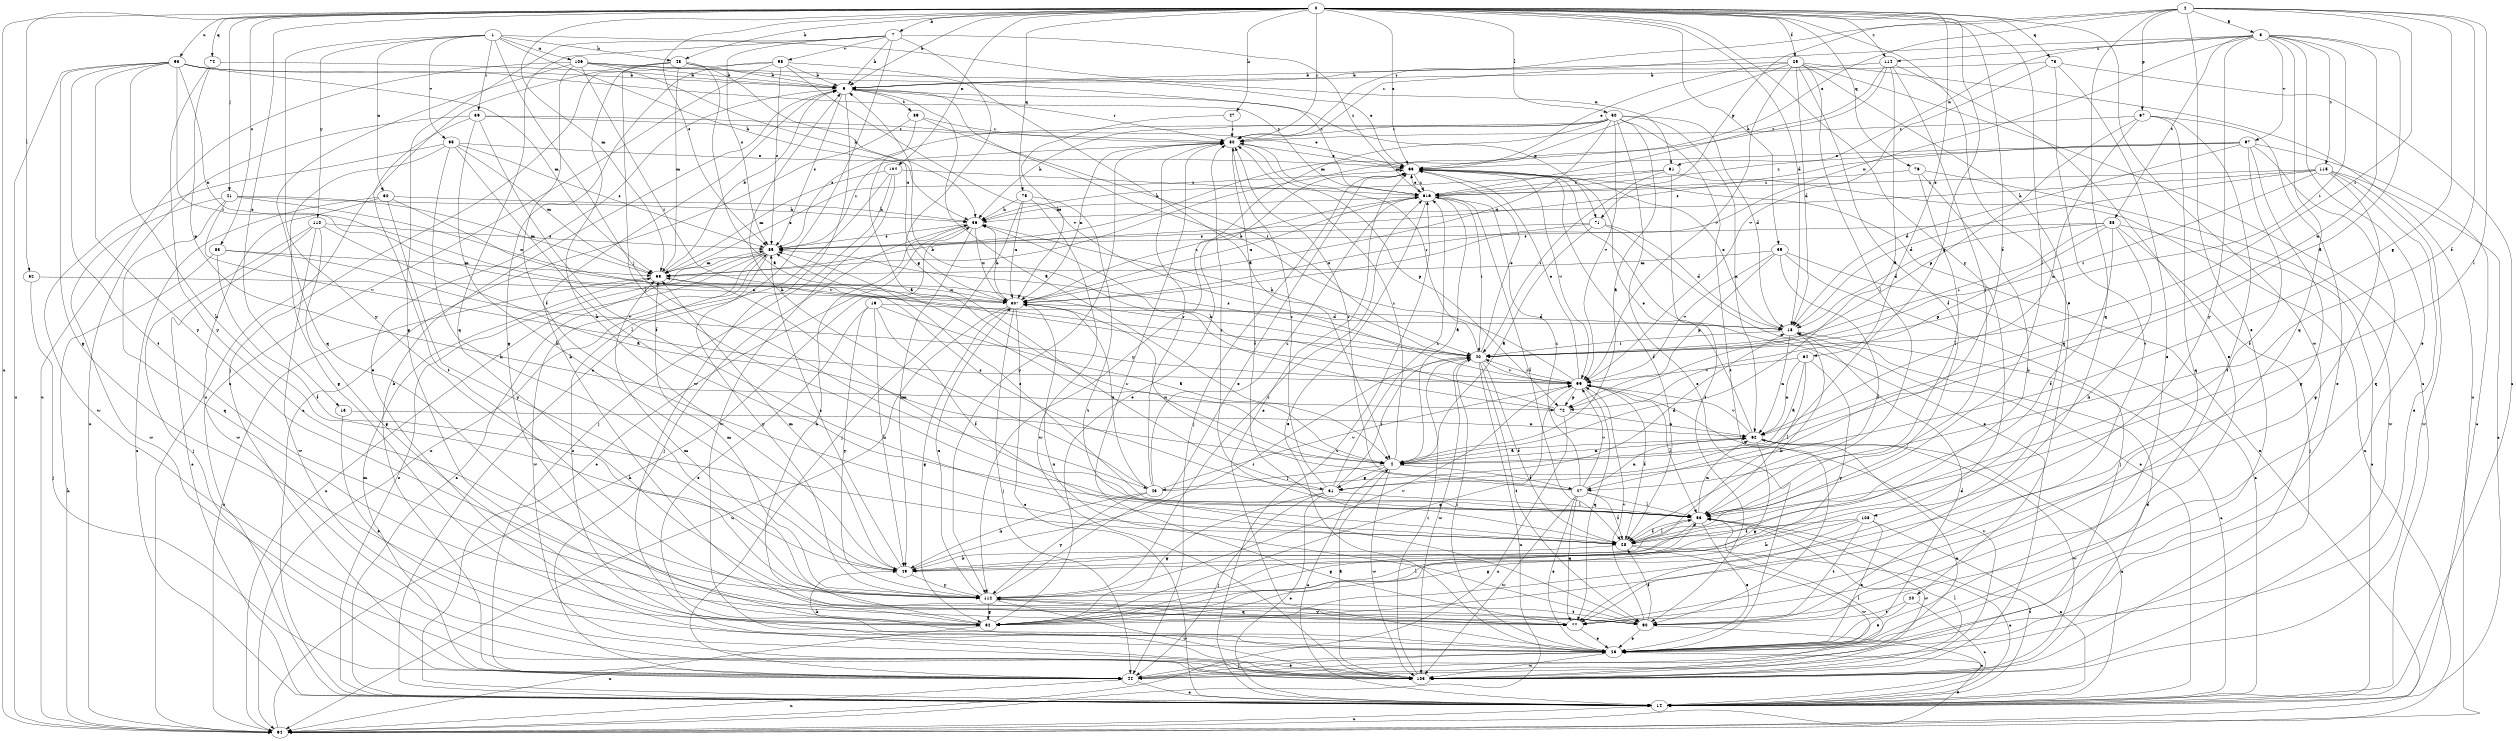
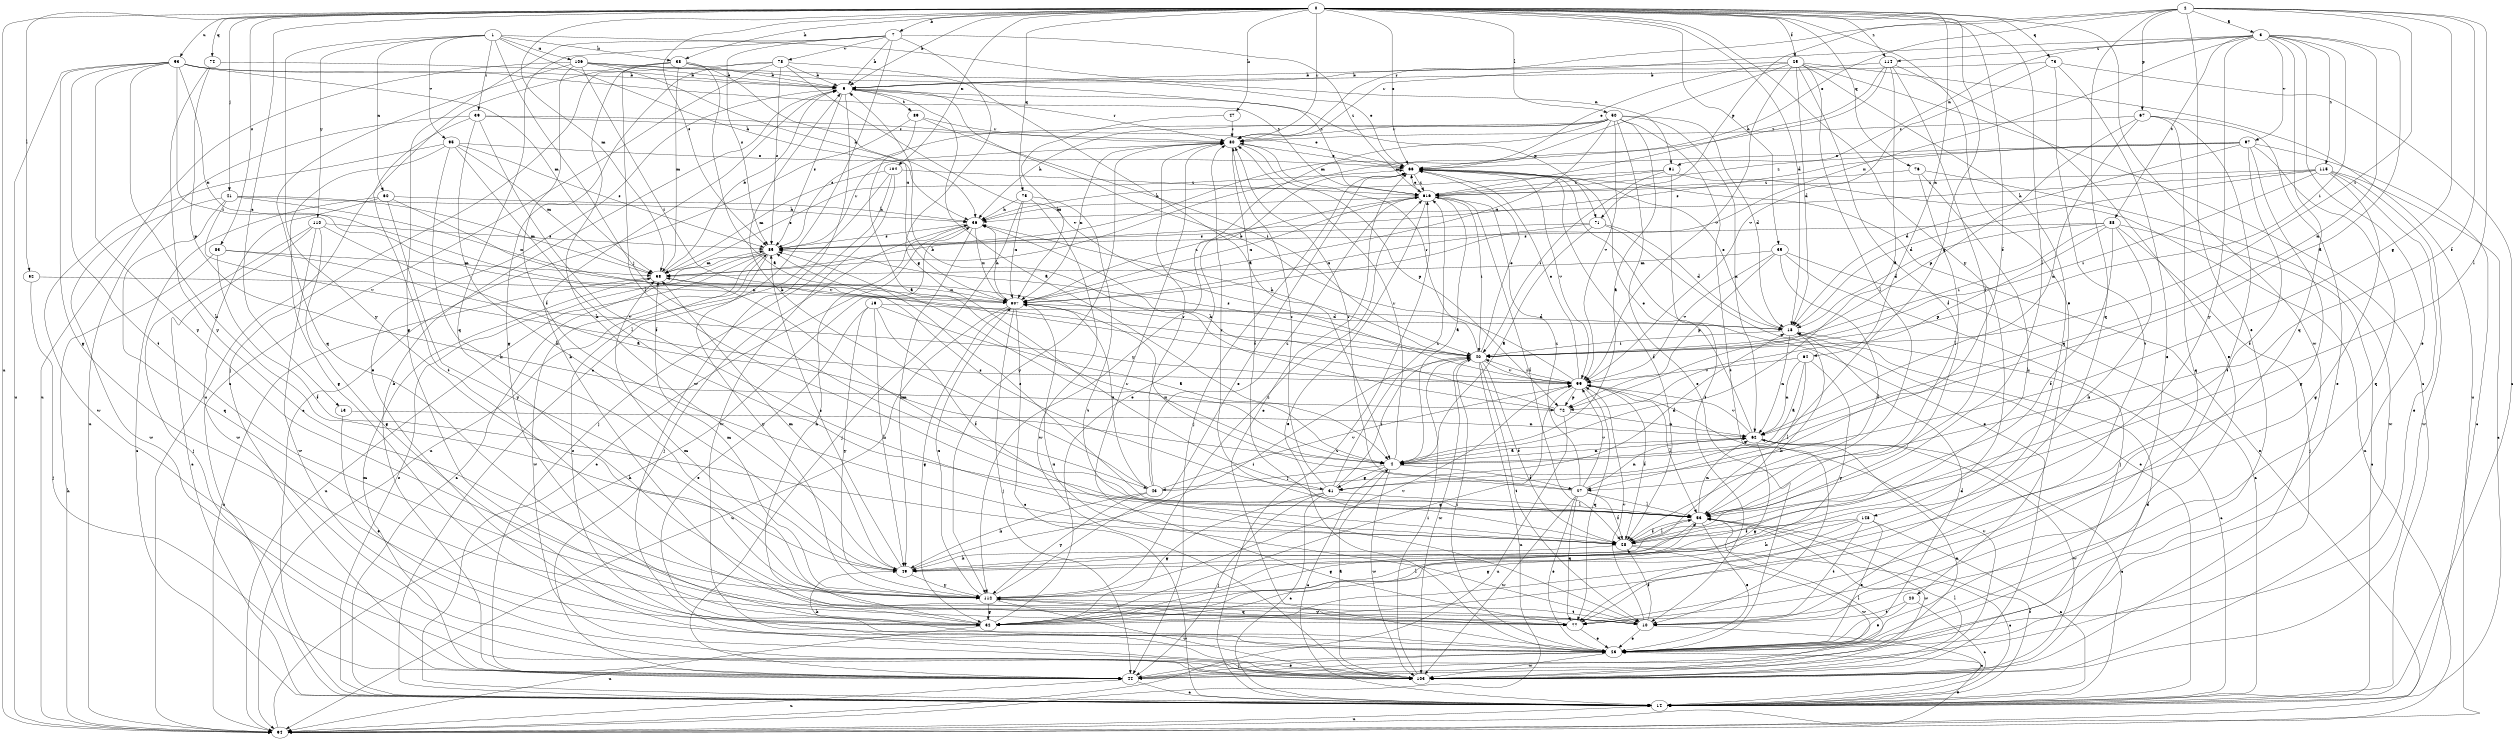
(679, 62) -> (679, 62)
(781, 62) -> (781, 62)
(1936, 183) -> (1936, 183)
(1866, 518) -> (1866, 518)
(1645, 625) -> (1645, 625)
